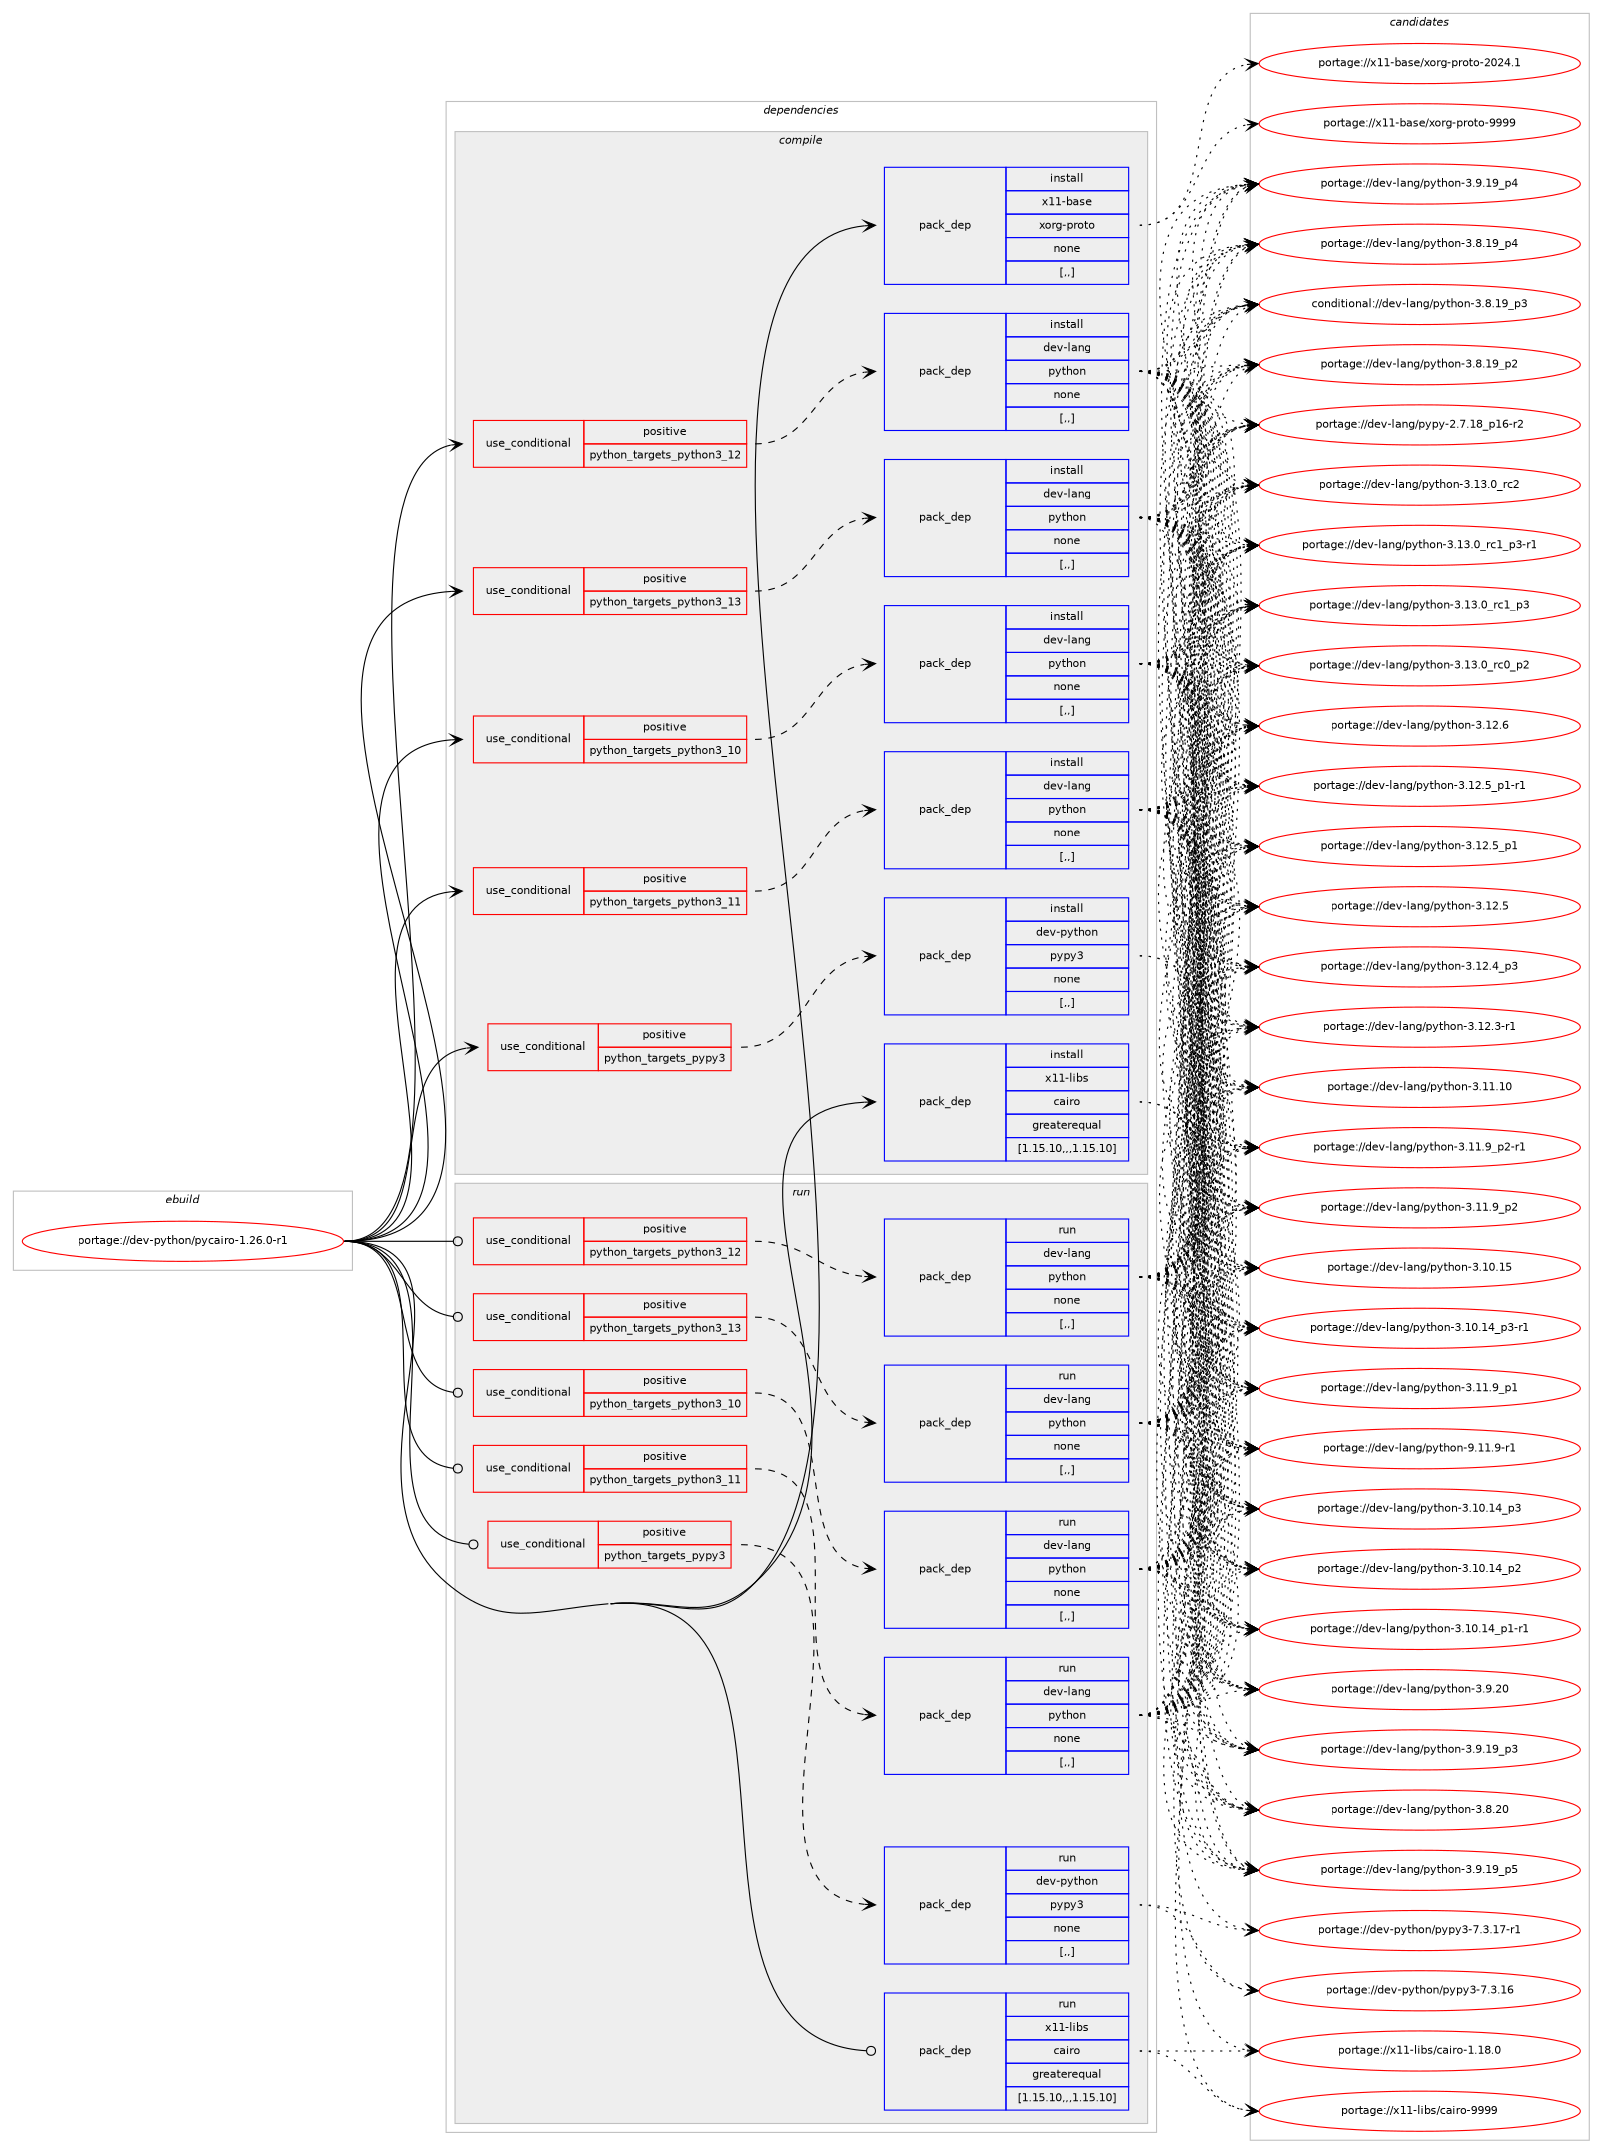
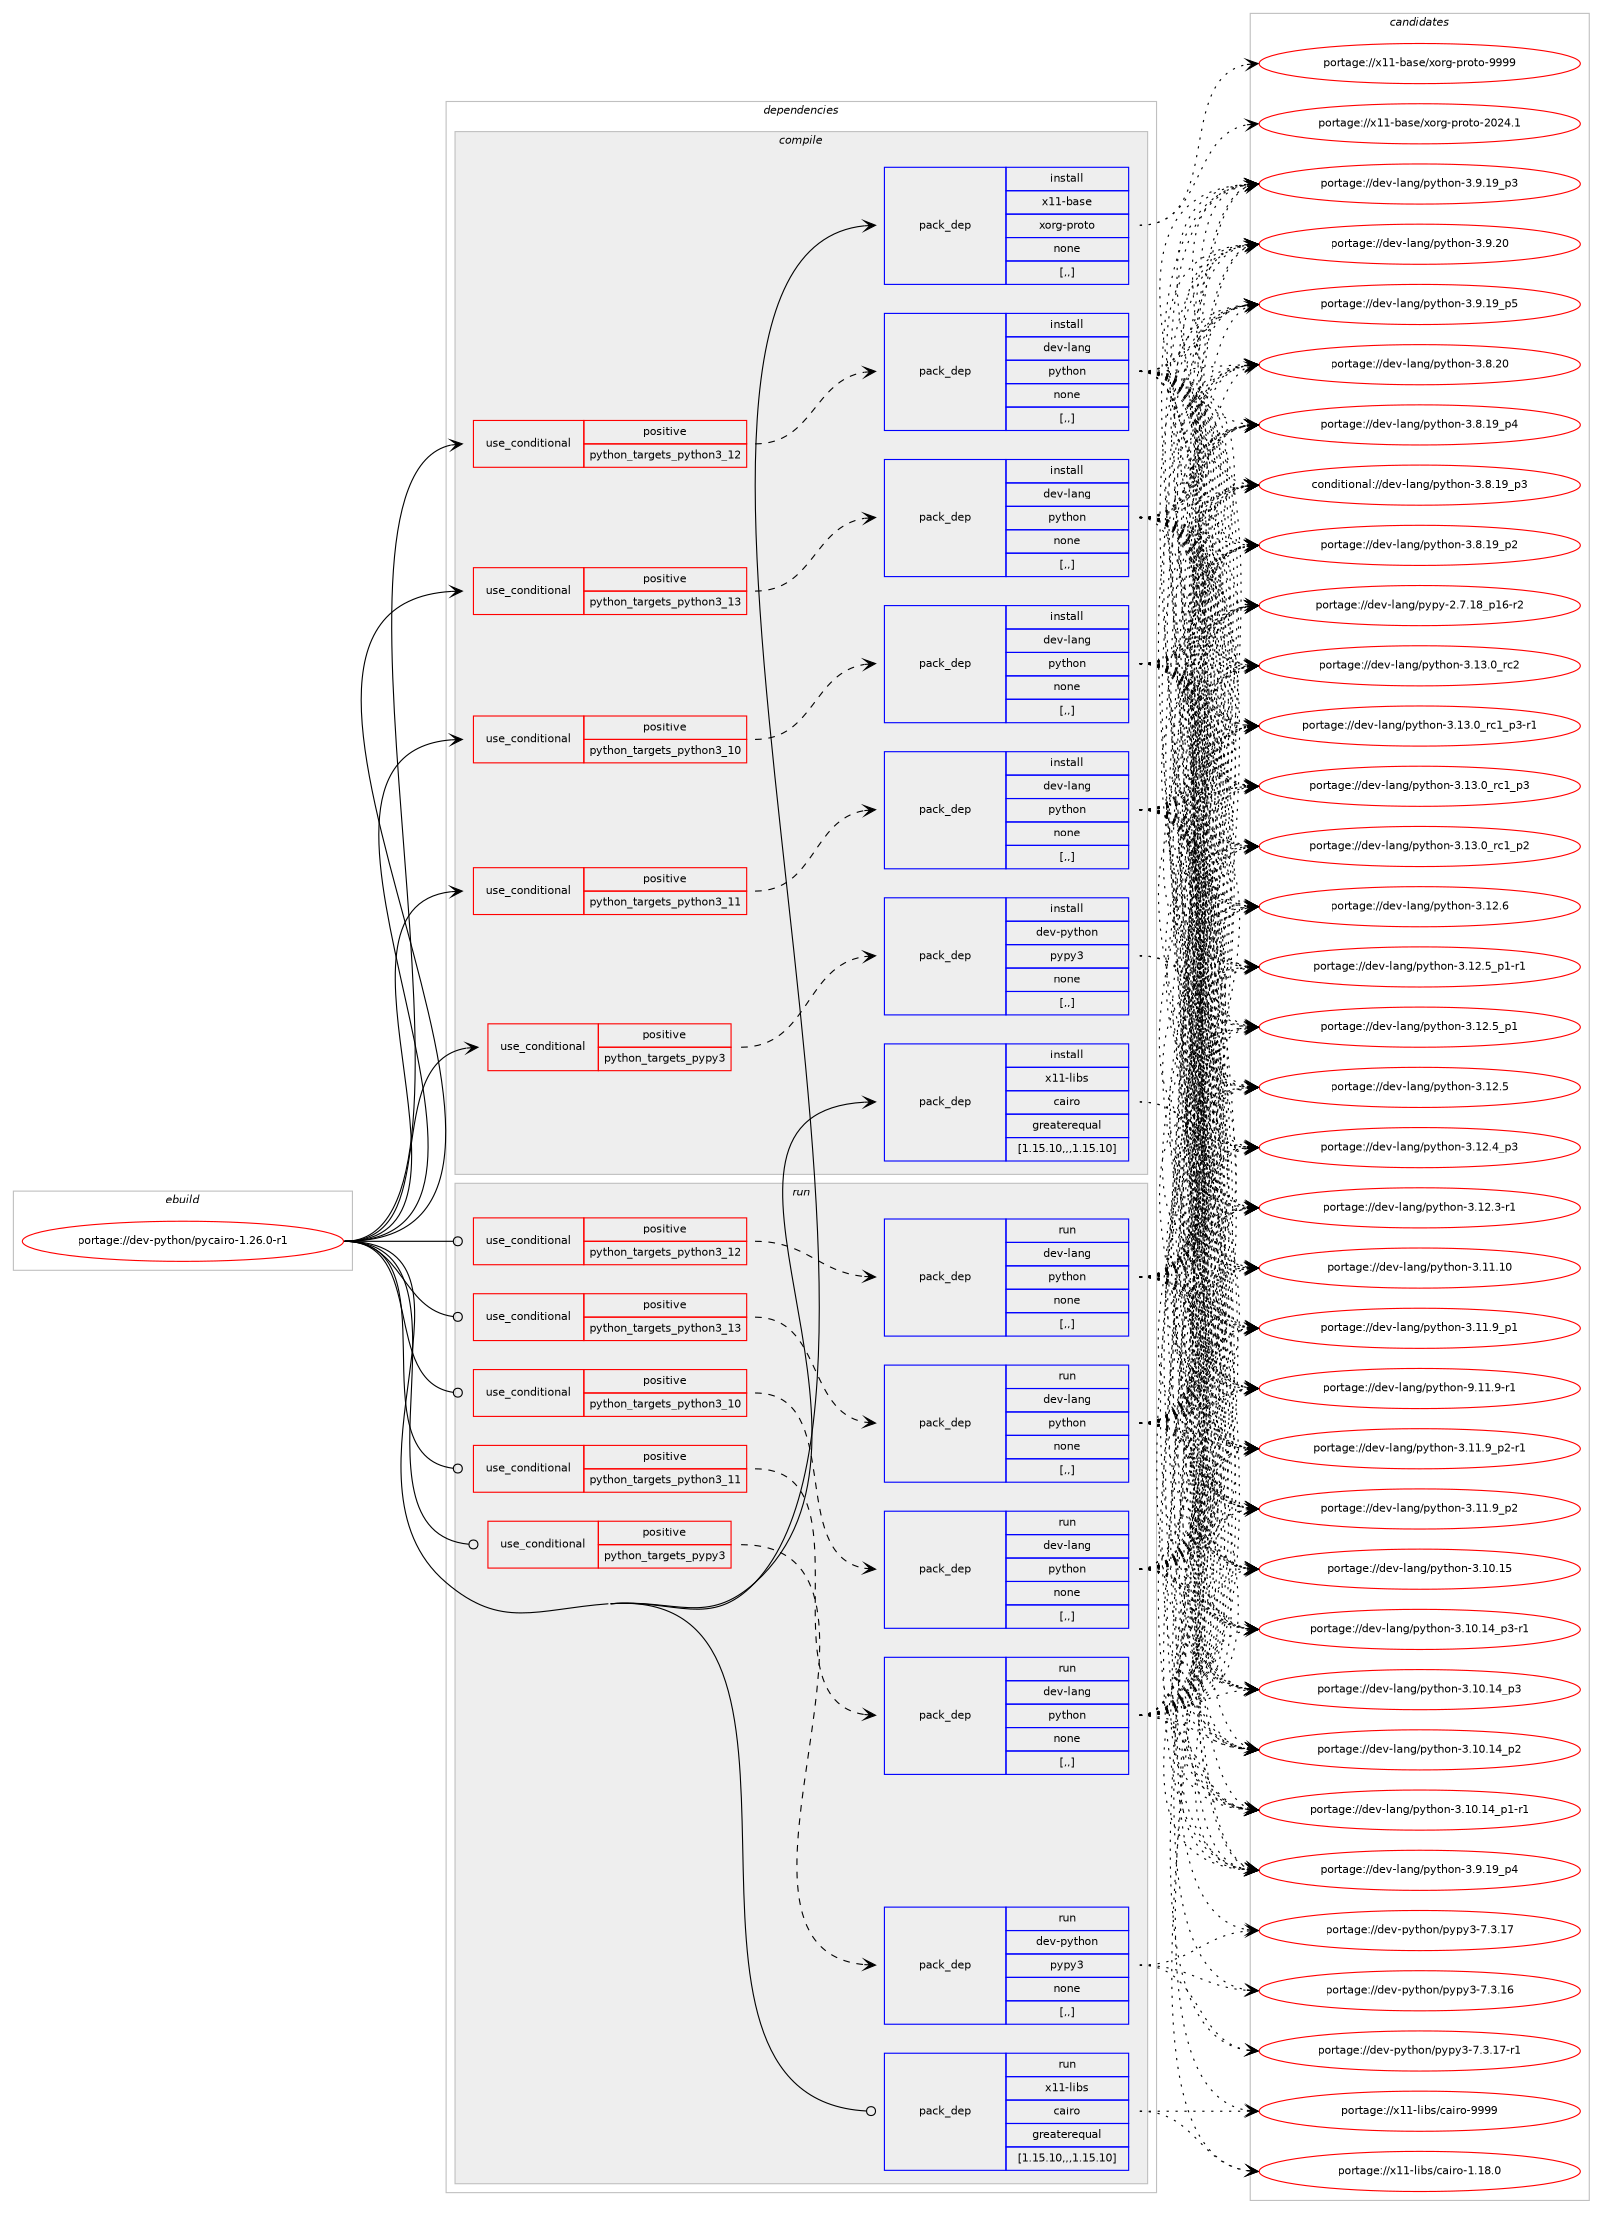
(1420, 666) -> (1420, 846)
none -> (1420, 1931)
